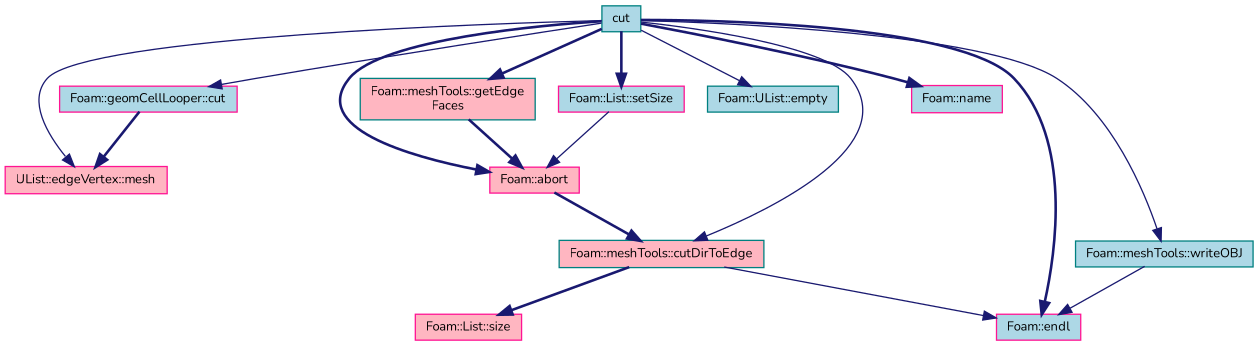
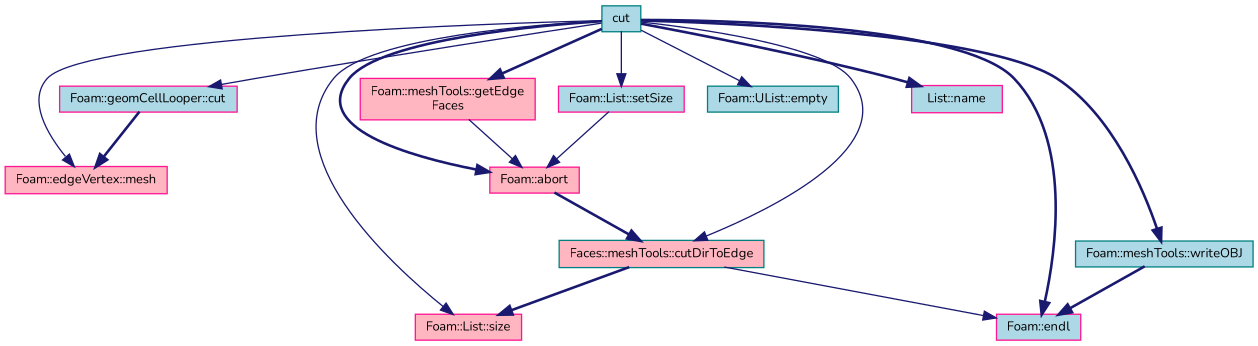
(621, 52) -> (621, 52)
(1002, 58) -> (1002, 58)
none -> (334, 78)
(448, 99) -> (448, 99)
(957, 99) -> (957, 99)
(490, 139) -> (490, 139)
(86, 180) -> (86, 180)
(662, 254) -> (662, 254)
(1107, 287) -> (1107, 287)
